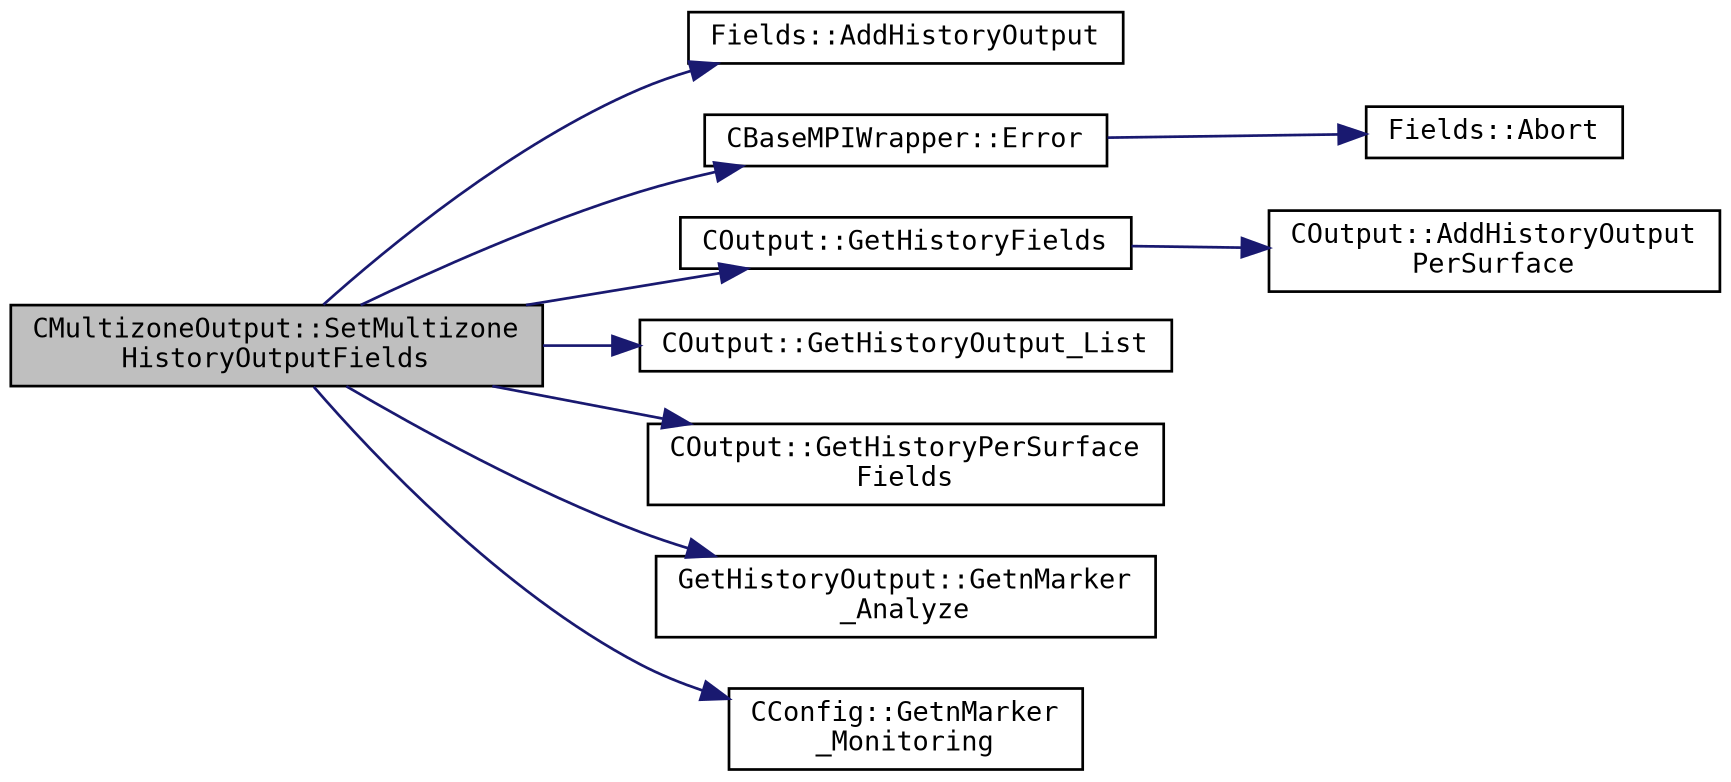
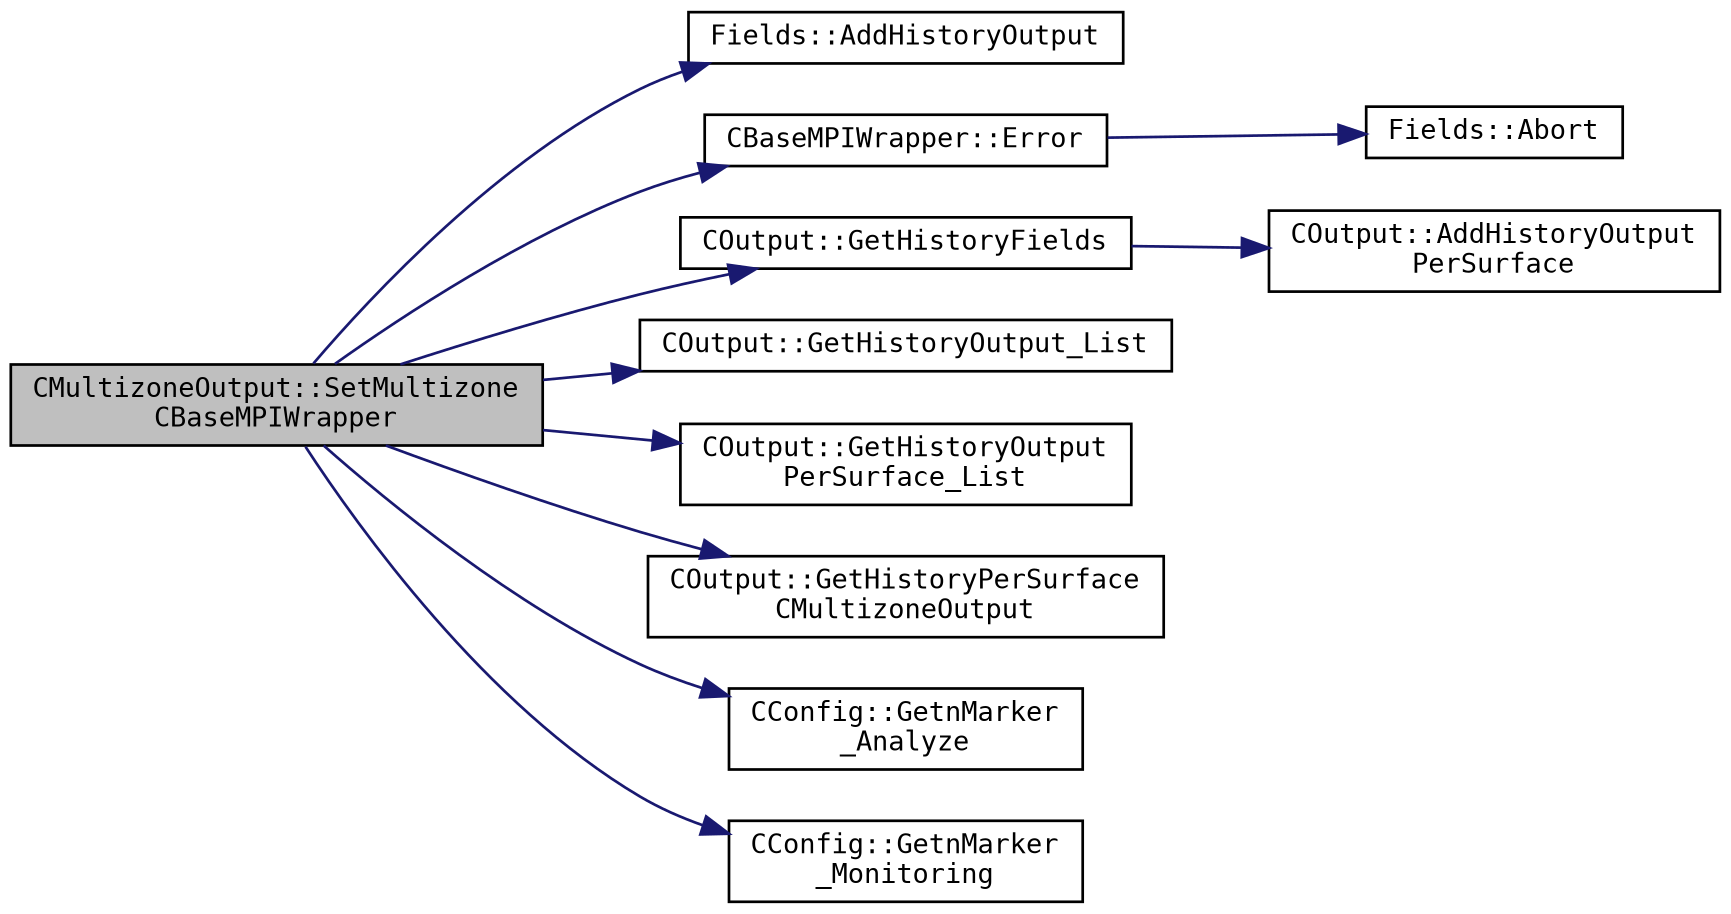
(277, 346) -> (277, 405)
(906, 464) -> (906, 597)
none -> (906, 464)
(906, 597) -> (906, 729)
